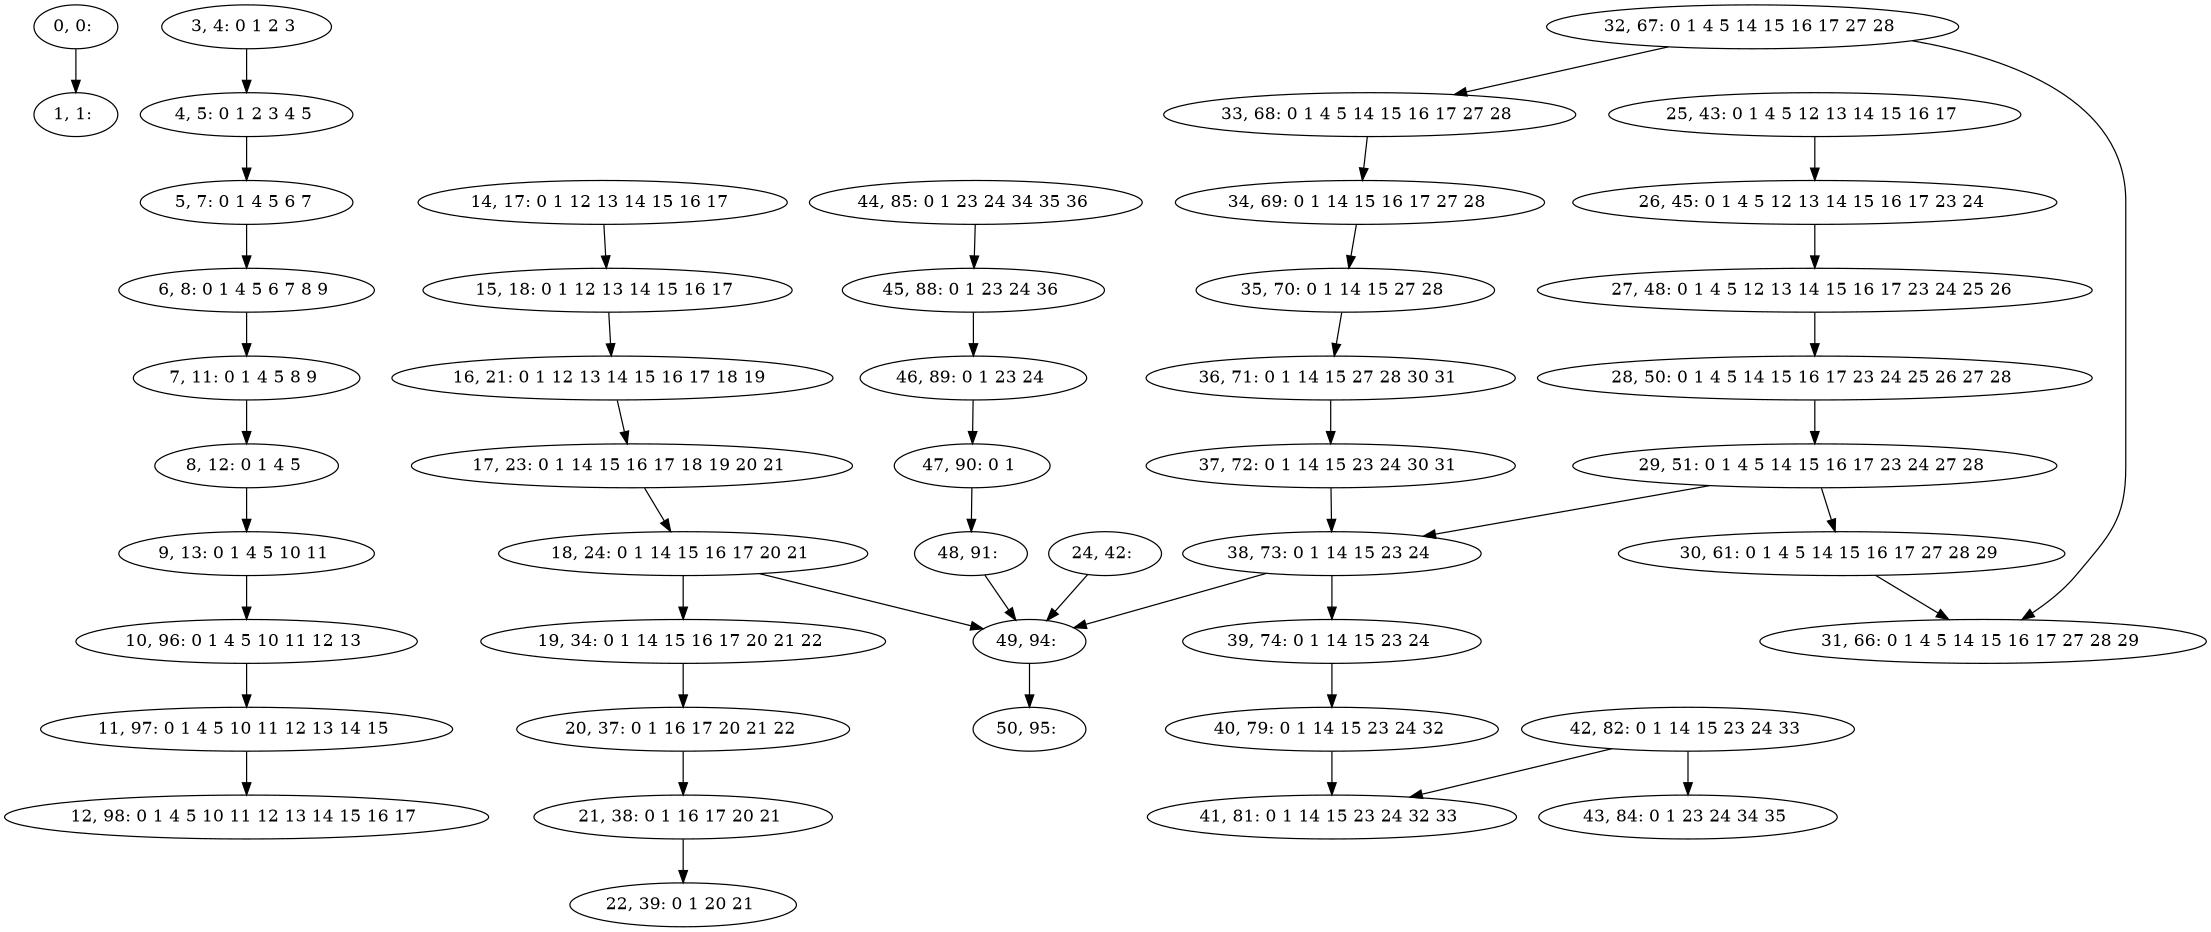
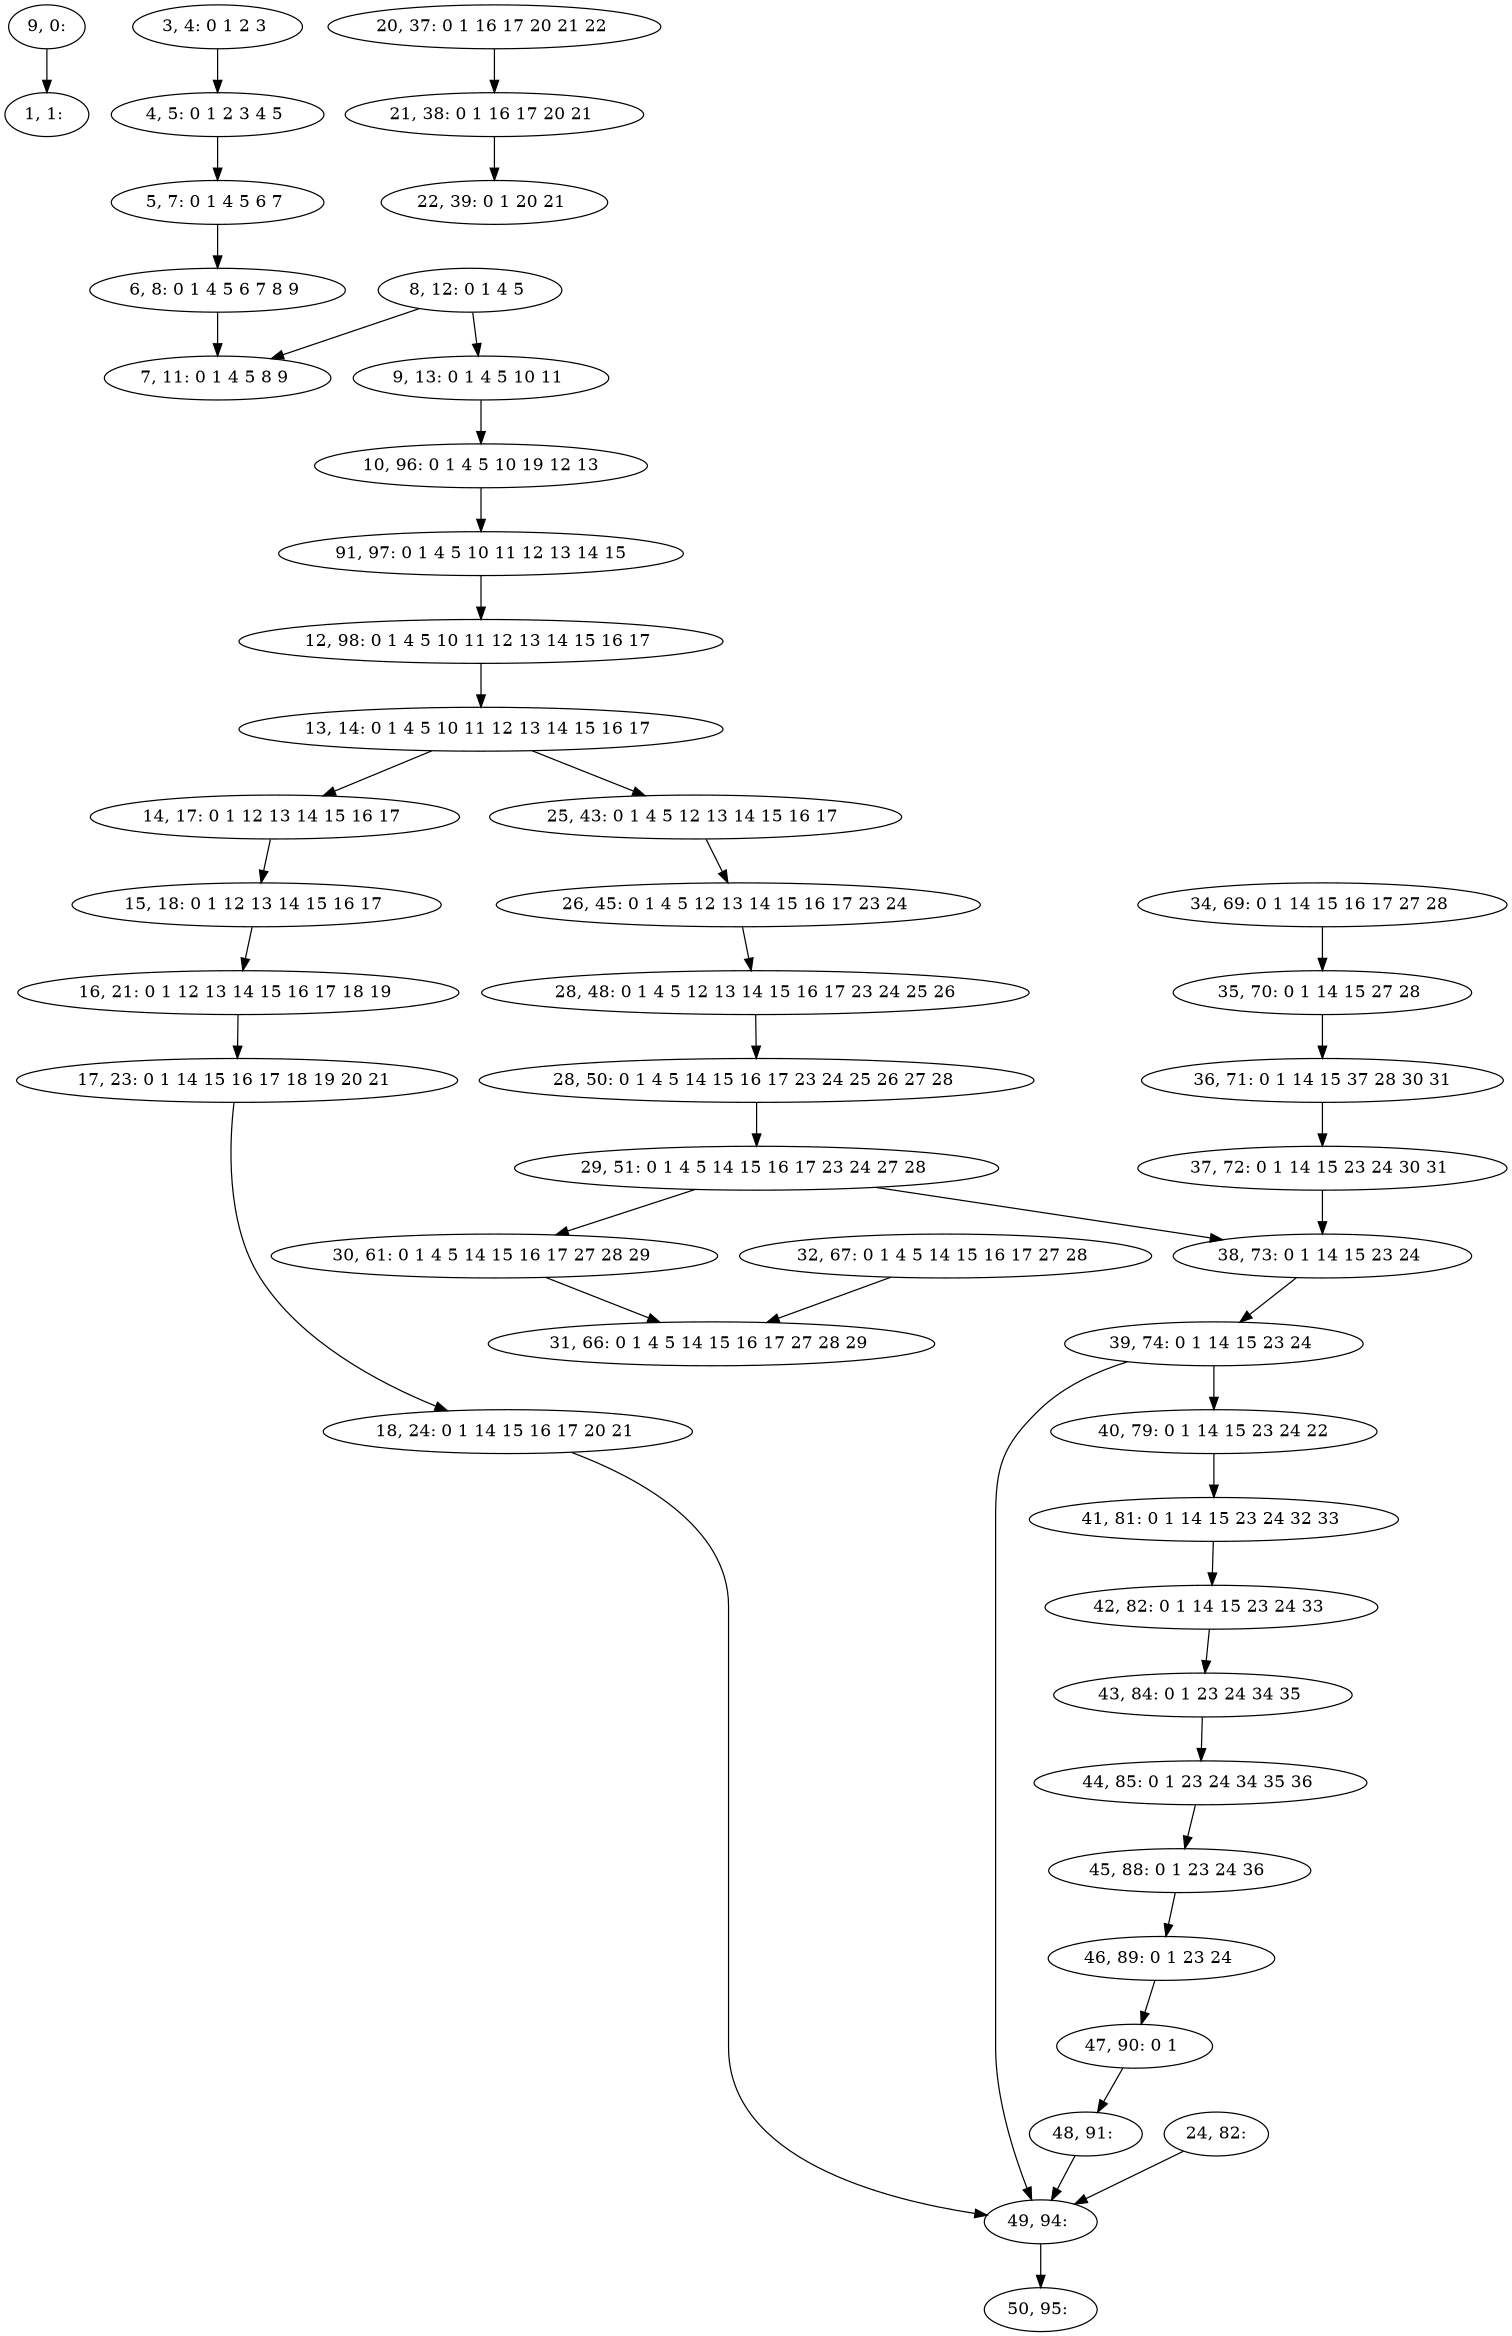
(76, 27) -> (47, 27)
(1370, 115) -> none
(1815, 290) -> (755, 993)
(1331, 378) -> (1322, 1080)
(247, 416) -> (351, 332)
(1105, 554) -> (1216, 2134)
(1176, 599) -> (996, 1744)
(247, 641) -> (481, 466)
(683, 641) -> none
(247, 729) -> (481, 554)
none -> (481, 729)
(1332, 729) -> (1214, 1432)
(1517, 771) -> (1213, 1557)
none -> (1202, 1733)
